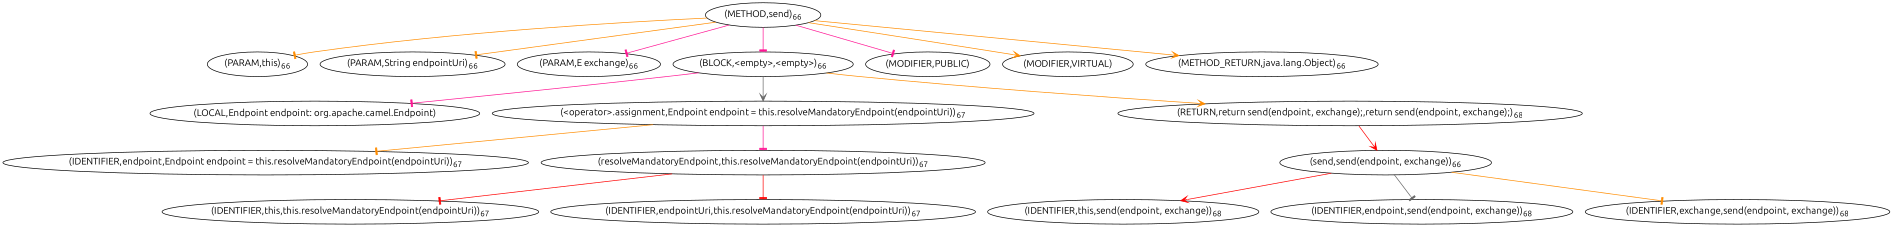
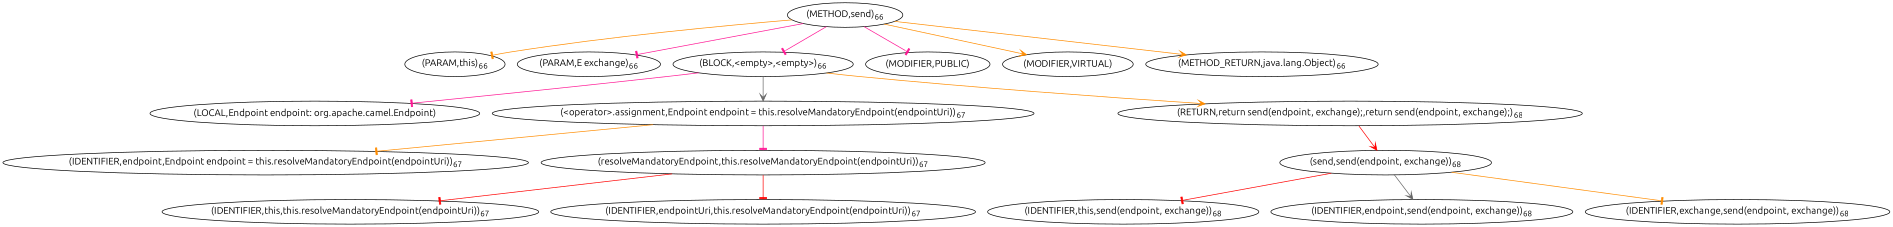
(413, 64) -> none
(1457, 162) -> (1457, 162)
(1259, 186) -> (1258, 187)
(1403, 186) -> (1402, 184)
